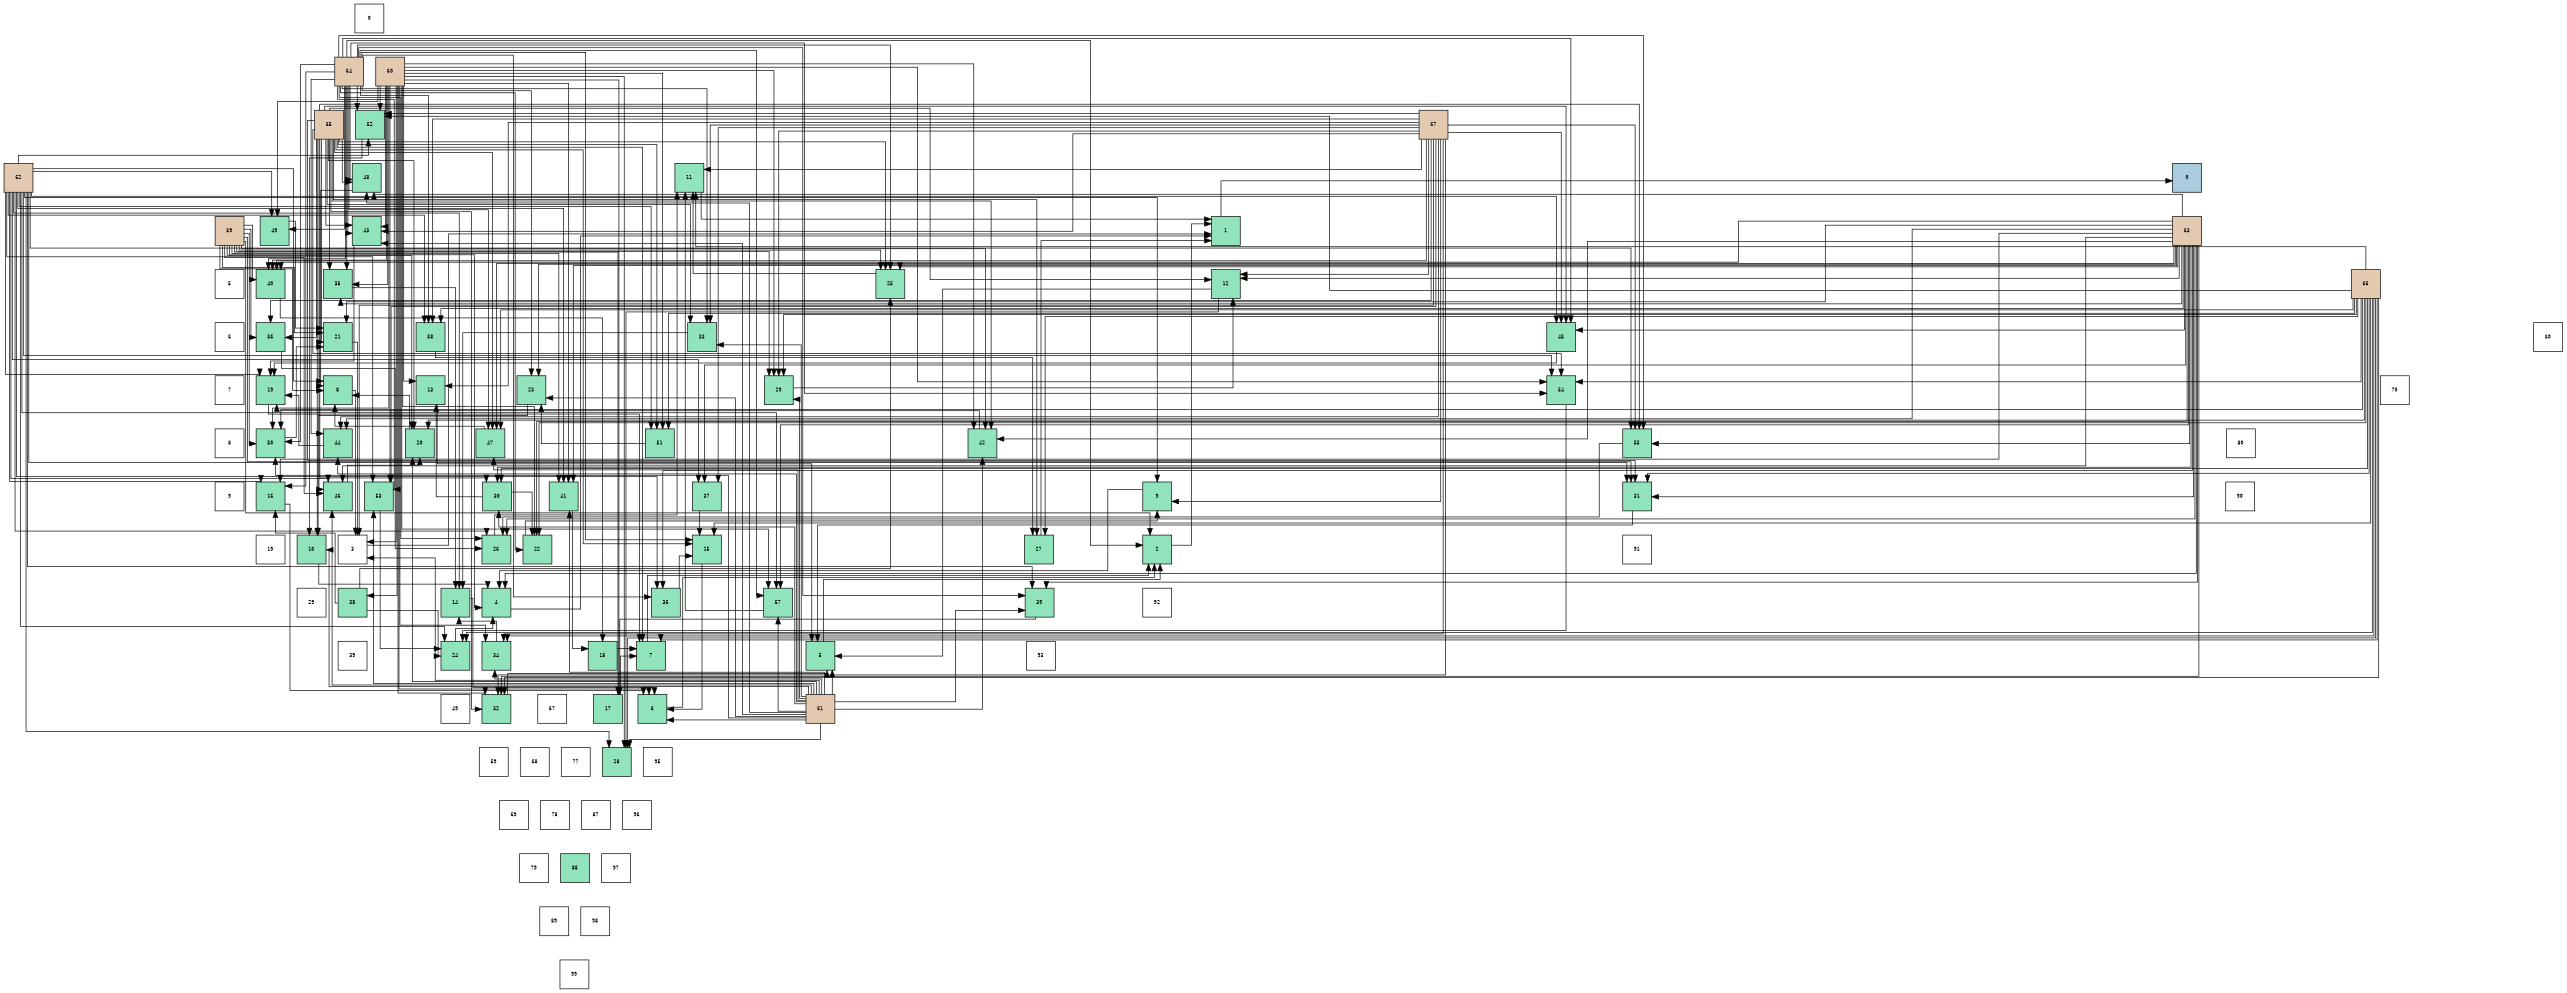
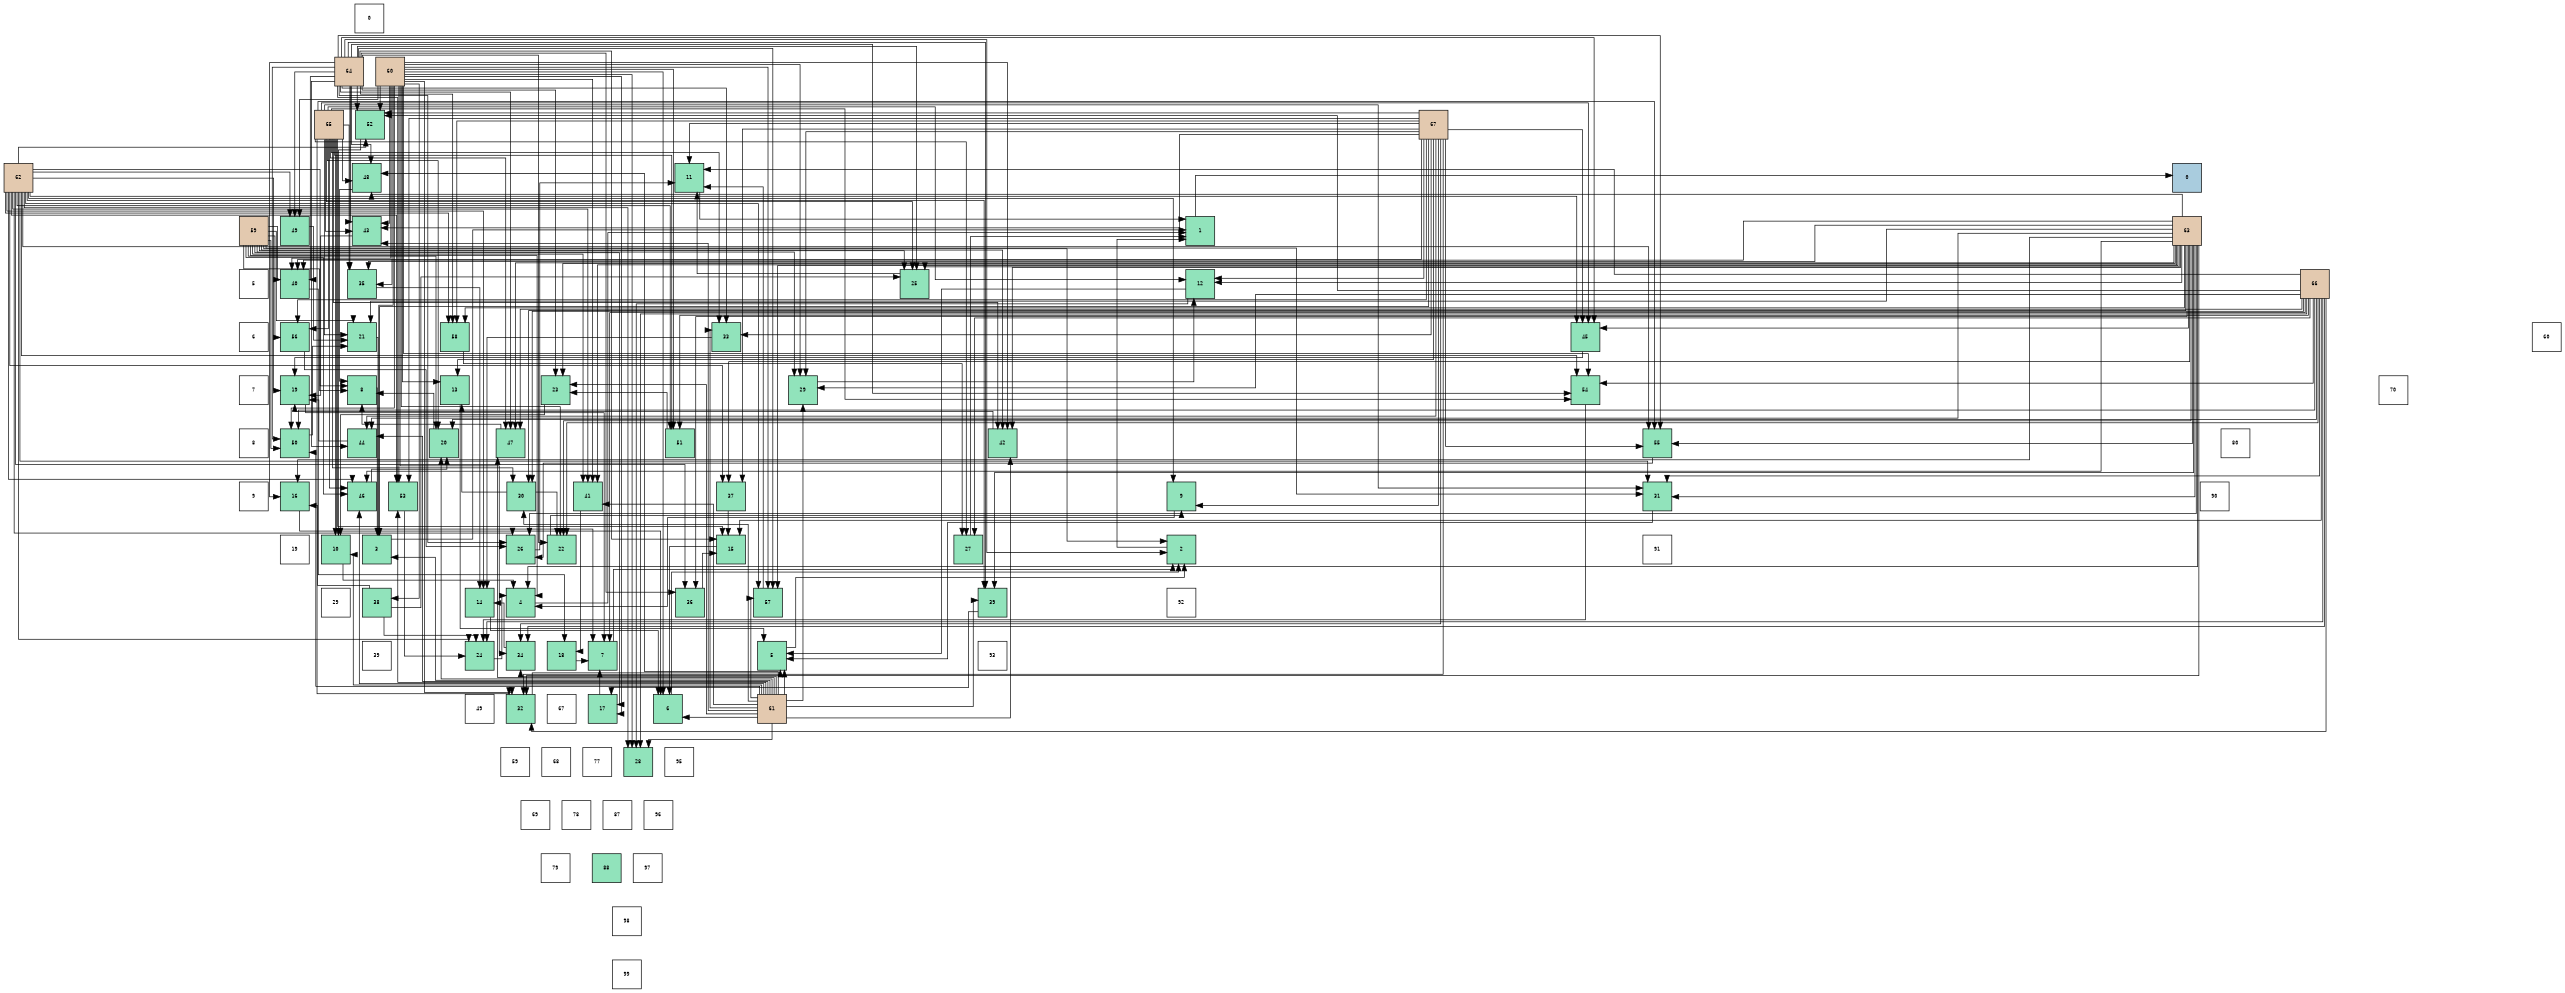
(10, 463) -> none
(353, 550) -> (377, 550)
(554, 921) -> none
